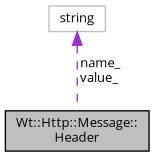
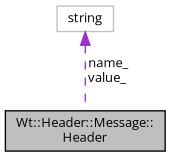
(77, 131) -> (85, 131)
